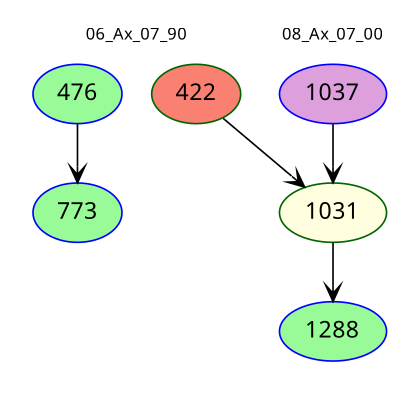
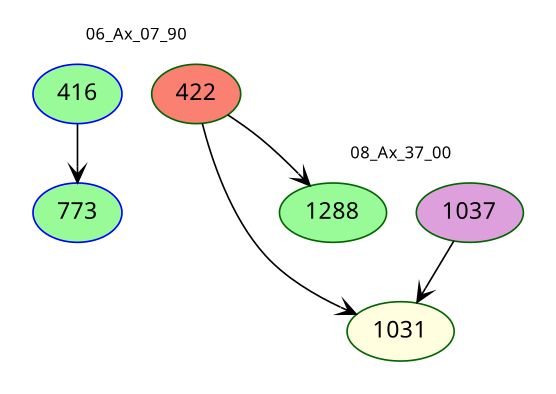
(333, 35) -> (401, 154)
(77, 94) -> (77, 94)
(333, 94) -> (470, 213)
(333, 264) -> (278, 154)
(333, 331) -> (333, 213)
